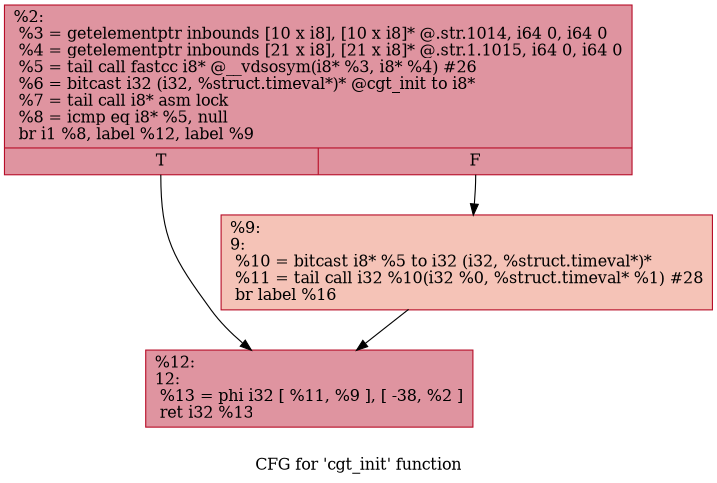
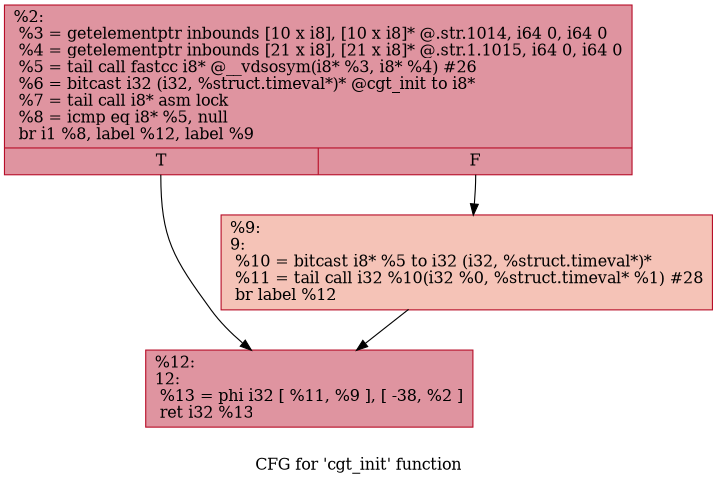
(284, 295) -> (284, 295)
